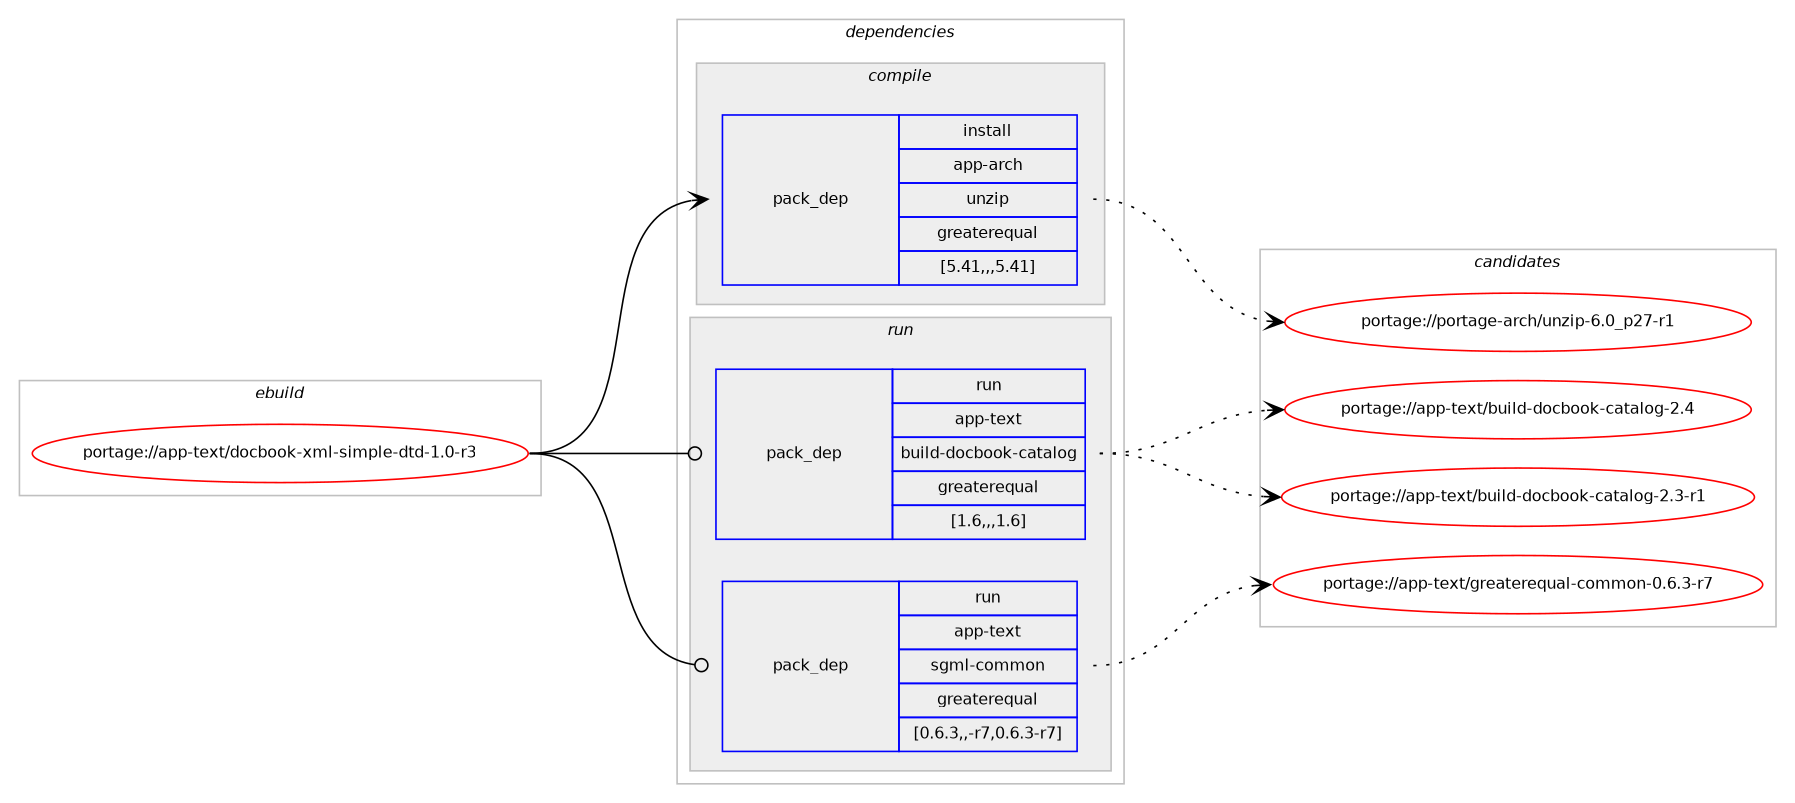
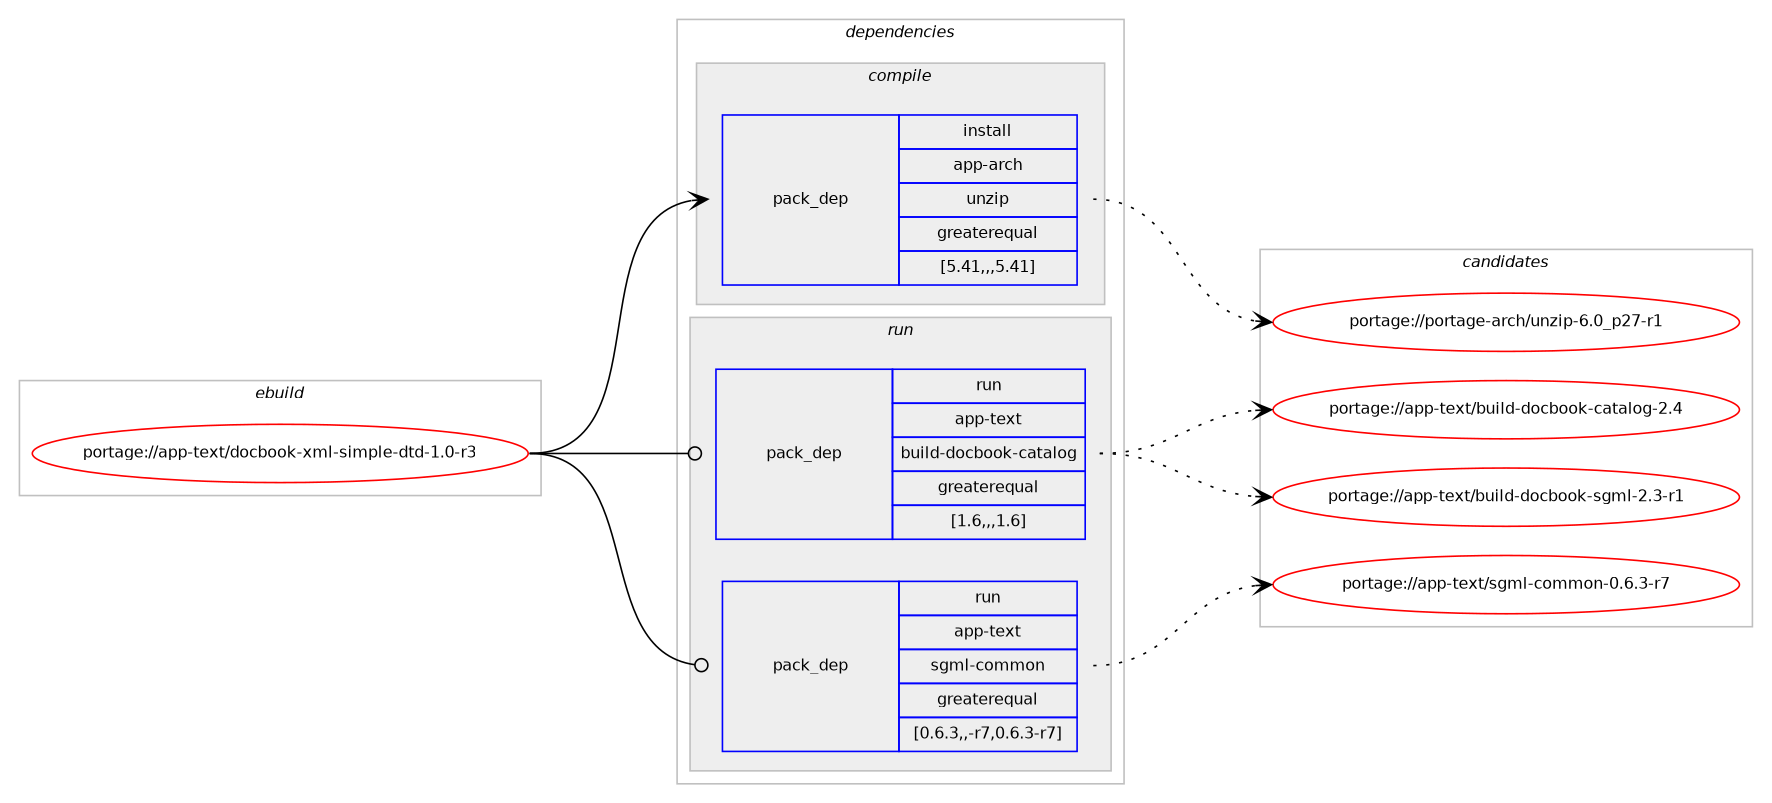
(1518, 497) -> (1506, 497)
(1518, 585) -> (1506, 585)
